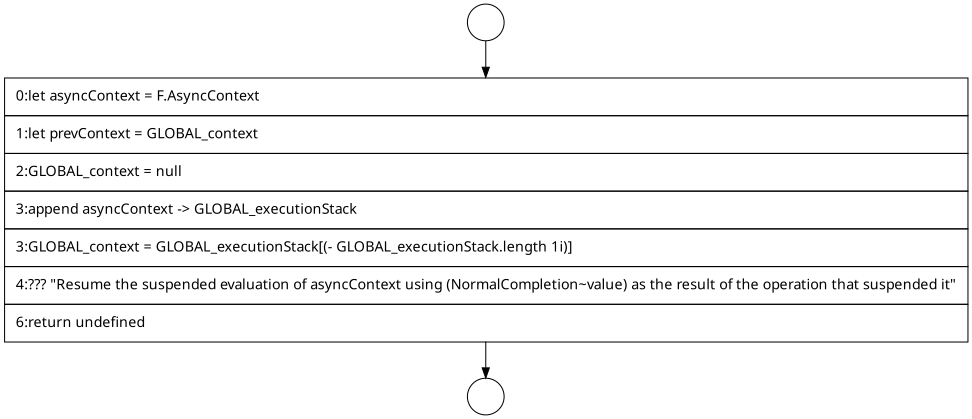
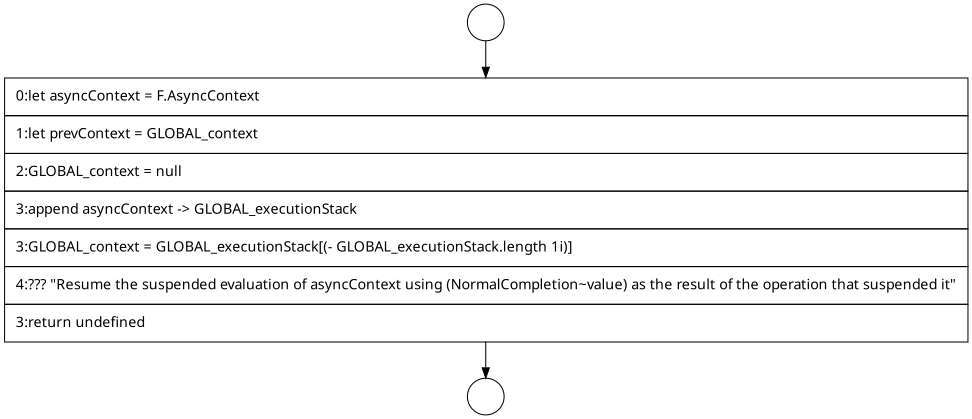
(81, 323) -> (81, 323)
